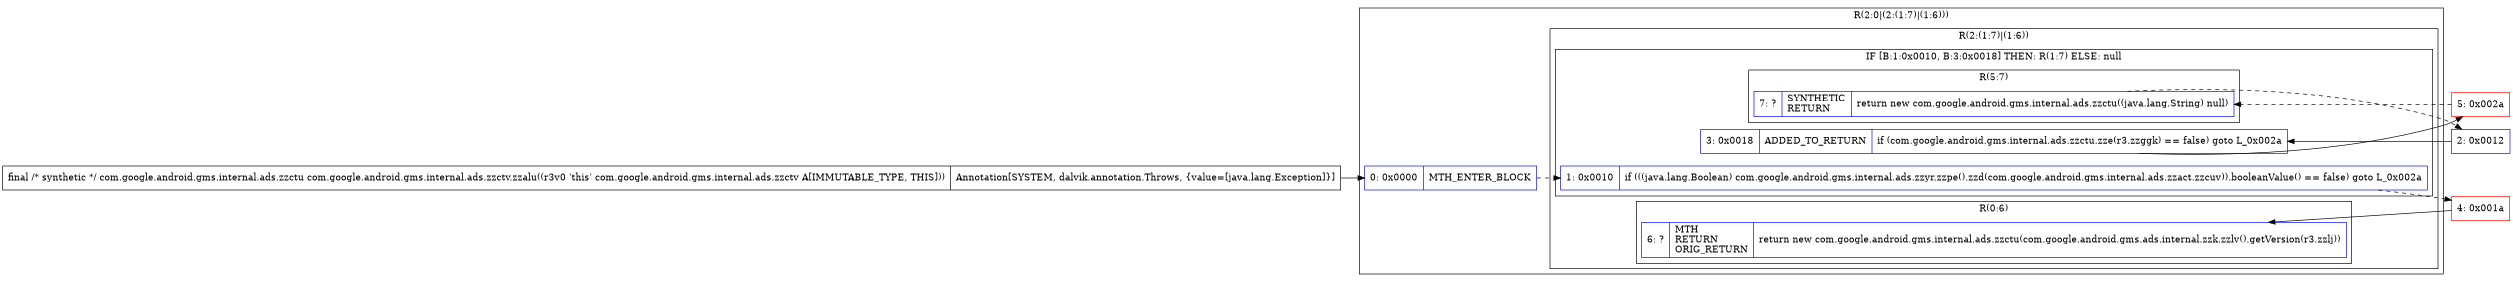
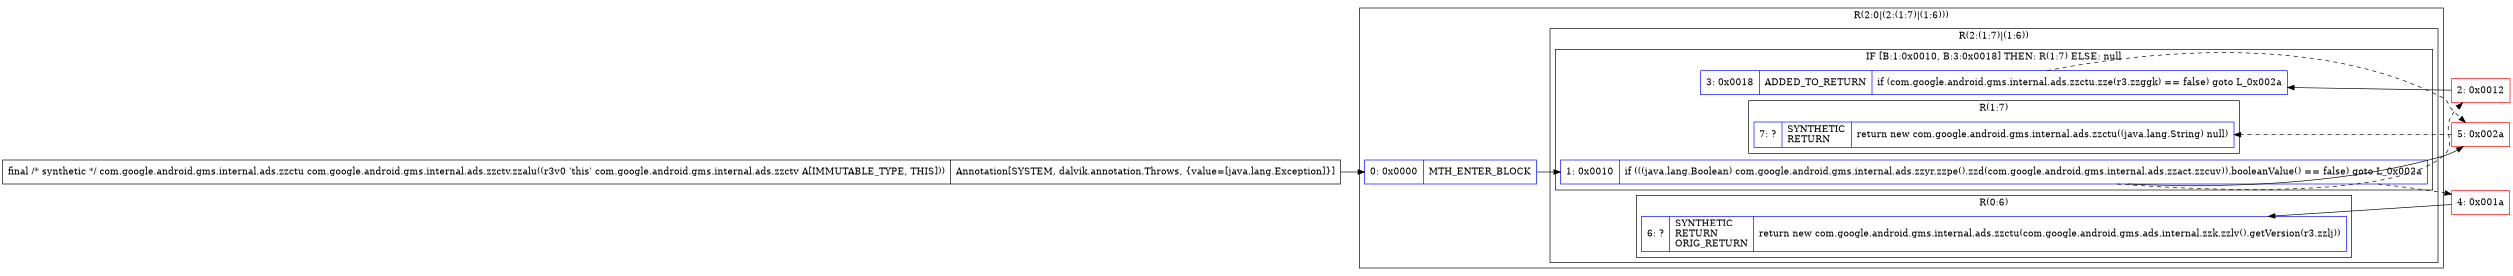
(1994, 78) -> (1994, 108)
(2294, 93) -> (2338, 186)
(2481, 141) -> (2481, 91)
(2299, 150) -> (2261, 54)
(1545, 178) -> (1545, 172)
none -> (2294, 182)
(1687, 230) -> (1704, 224)
